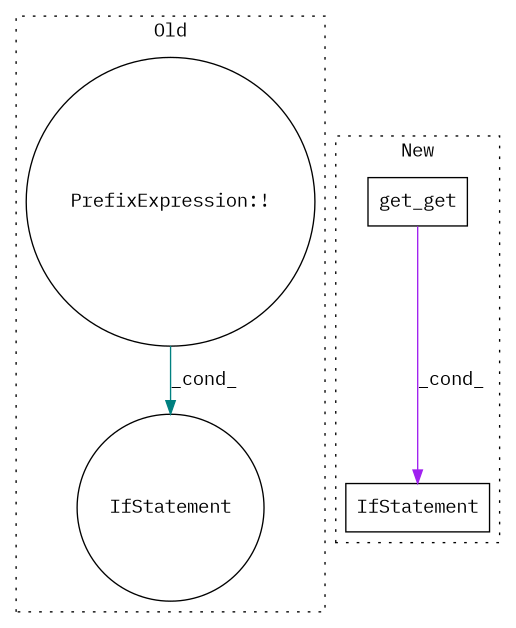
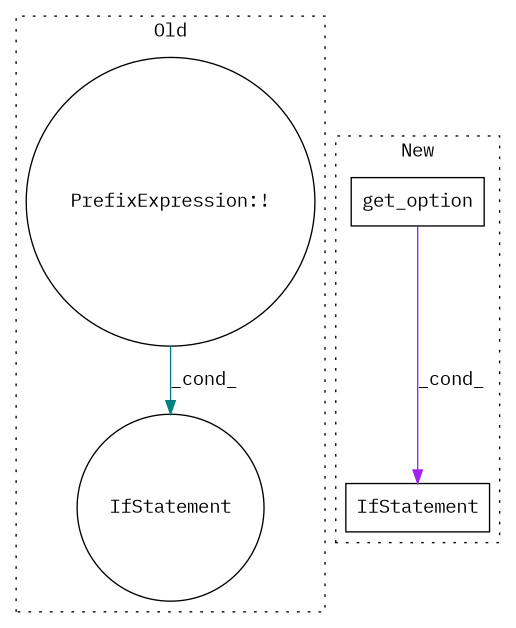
(418, 202) -> (418, 202)
